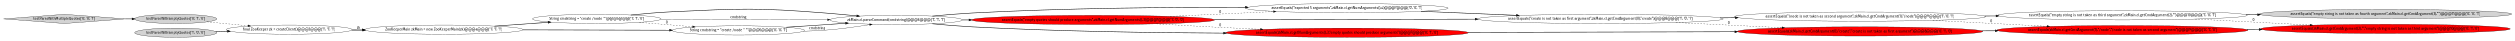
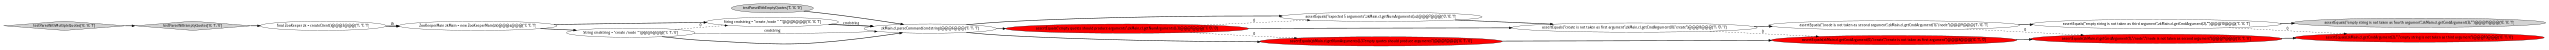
(176, 19) -> (193, 26)
(228, 24) -> (254, 26)
(222, 31) -> (852, 17)
